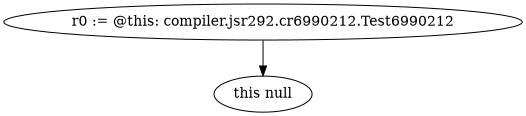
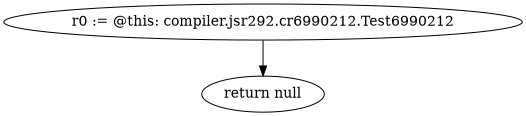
(263, 94) -> (263, 94)
